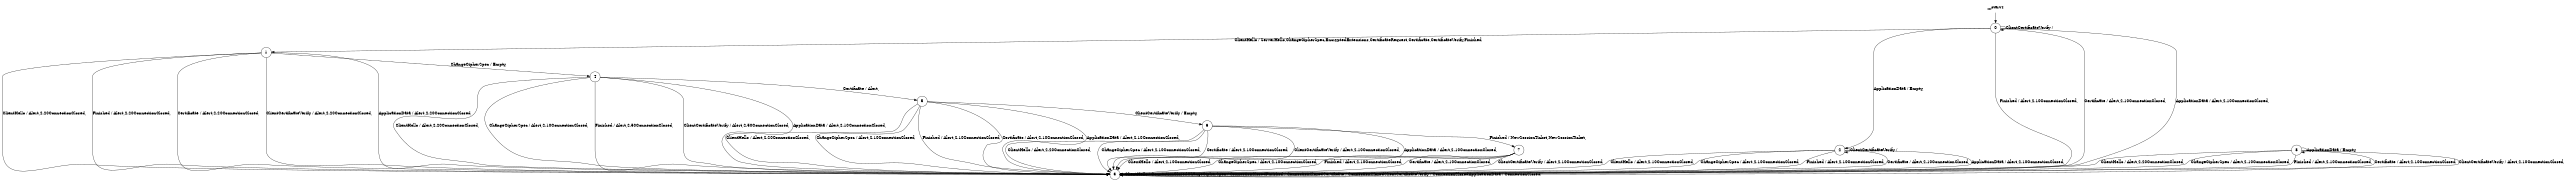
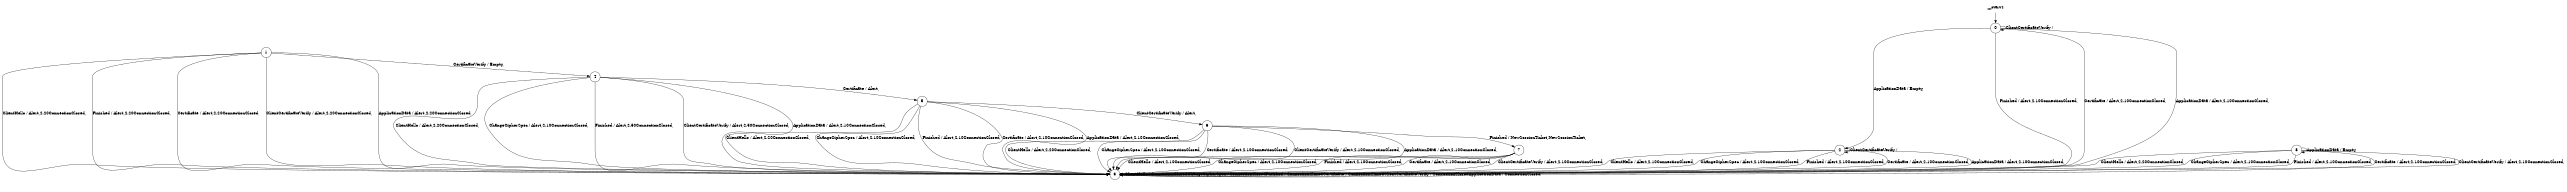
(1132, 40) -> none
(479, 65) -> (479, 65)
(1166, 113) -> (1166, 113)
